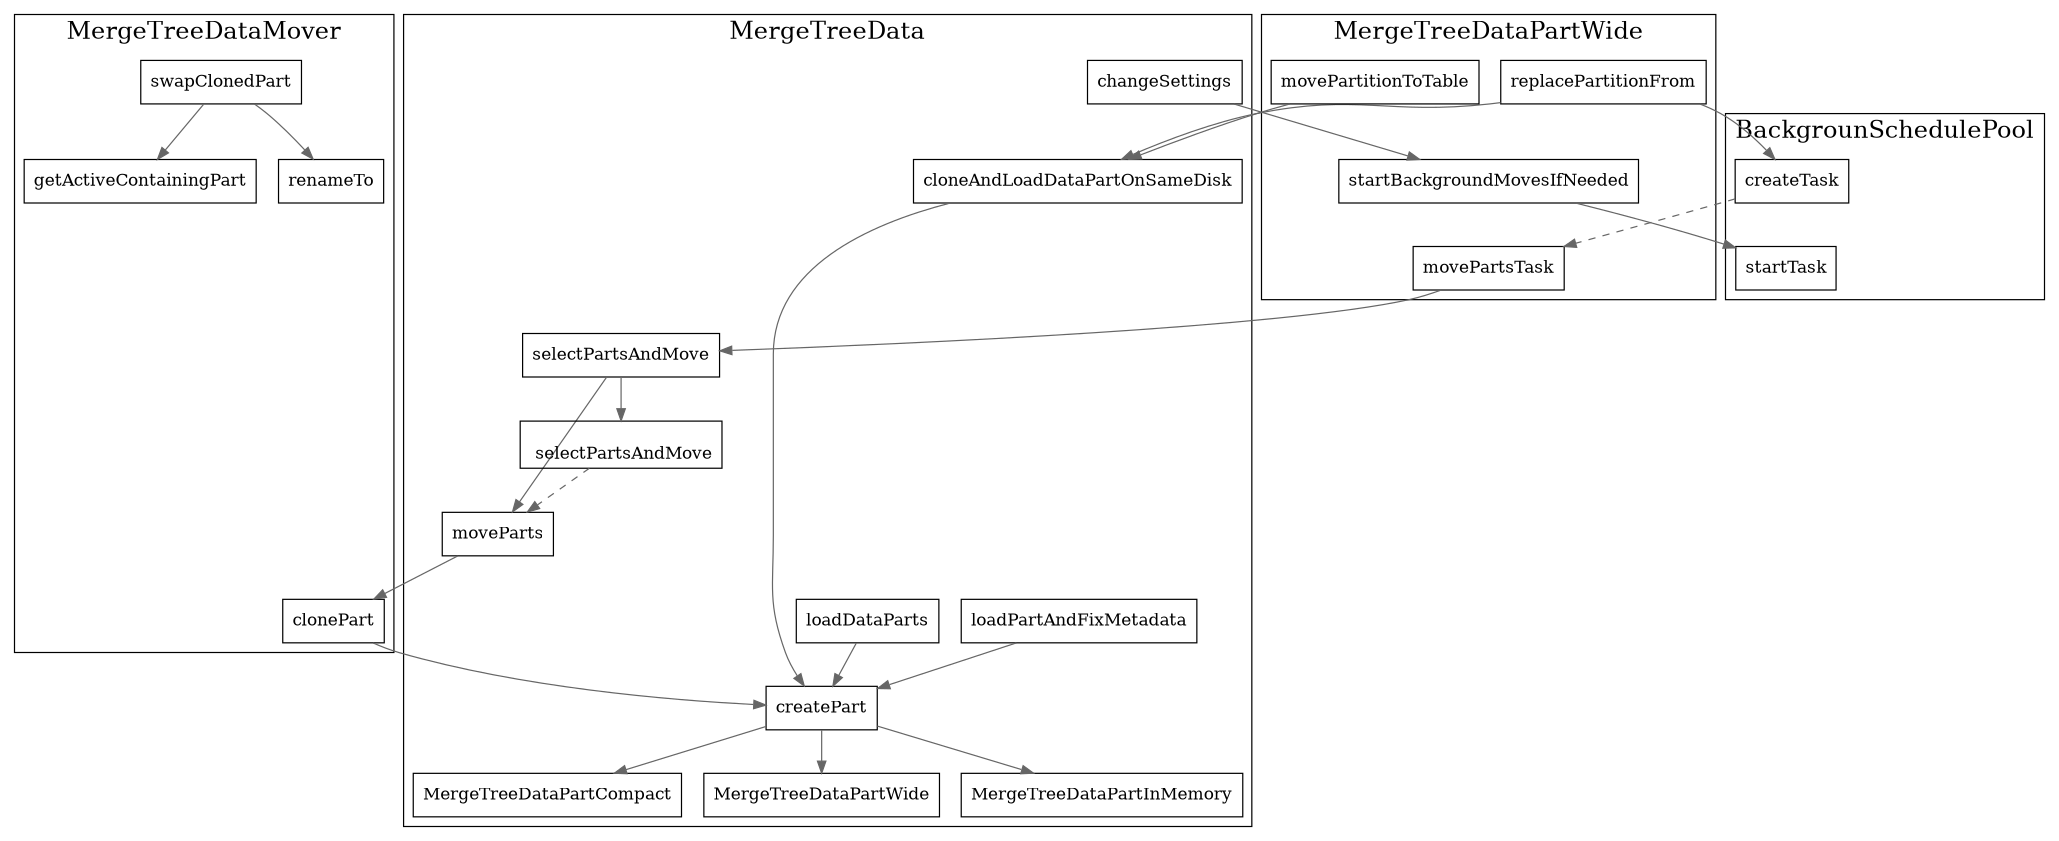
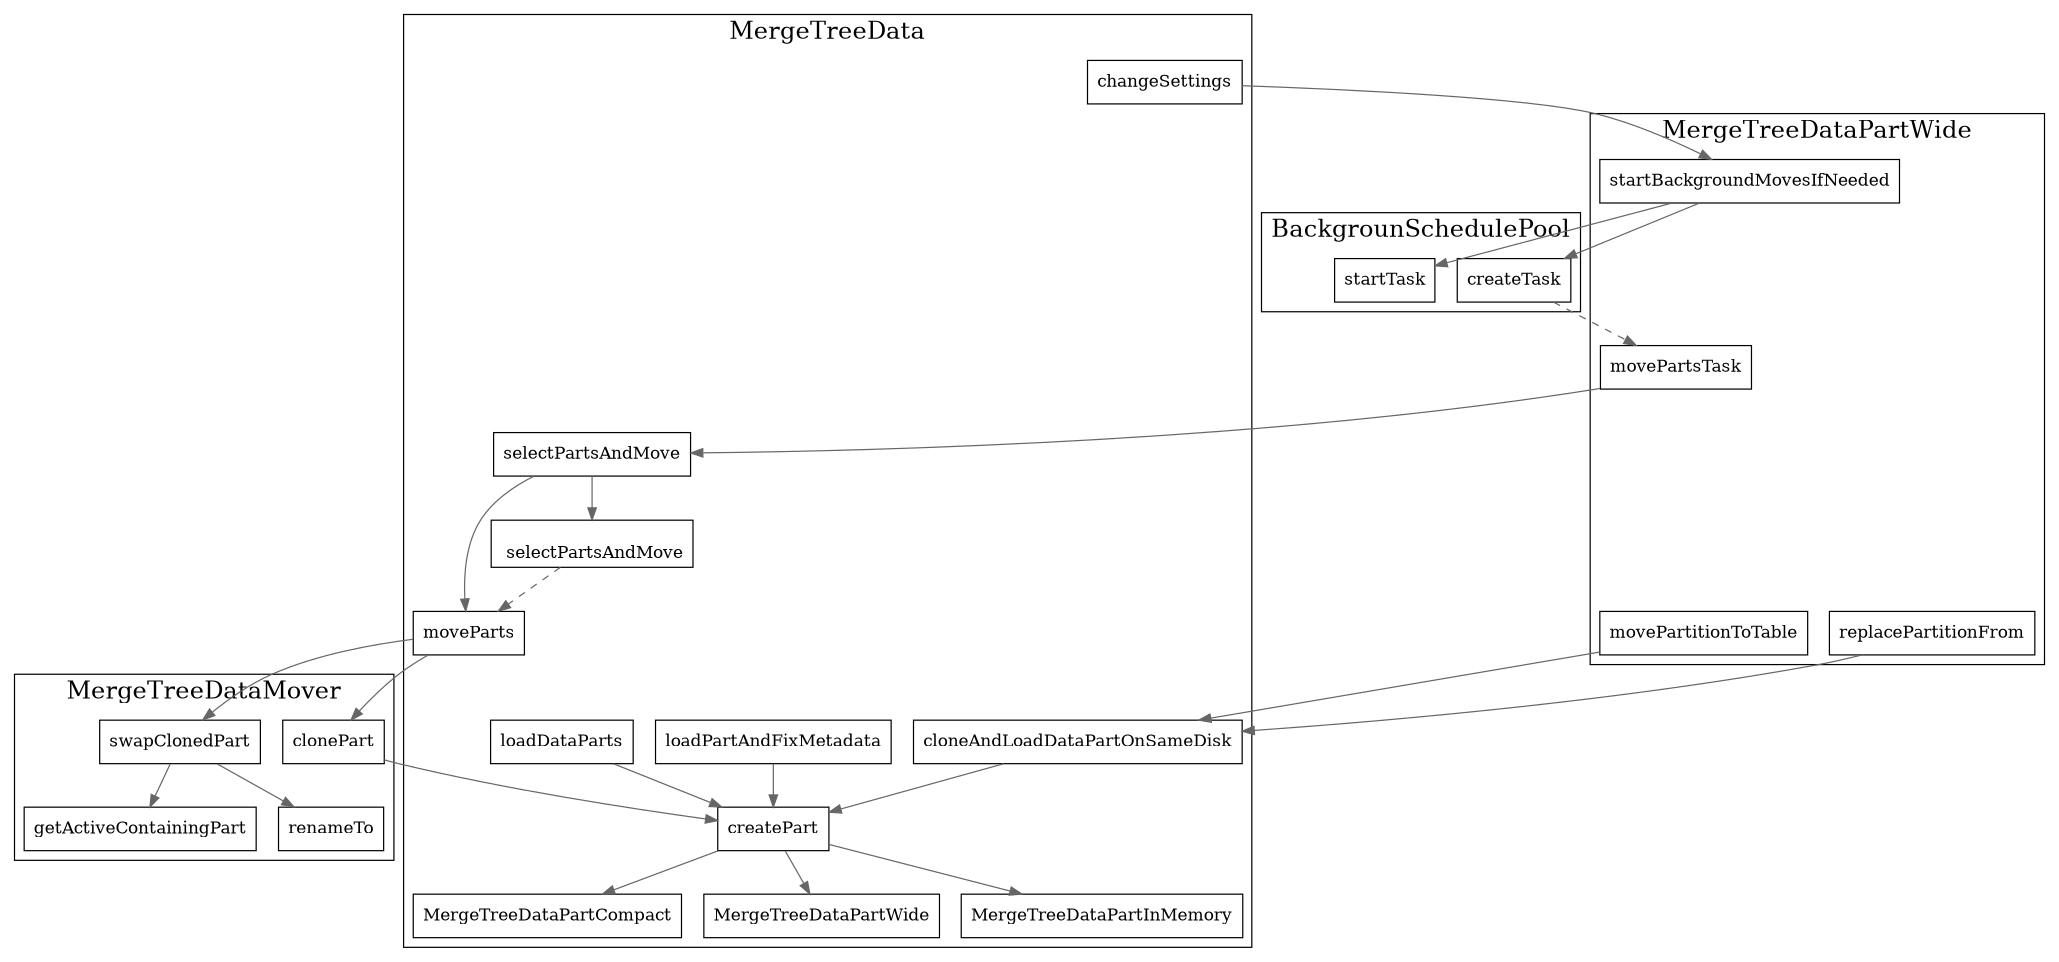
(1736, 123) -> (1638, 228)
none -> (307, 661)
